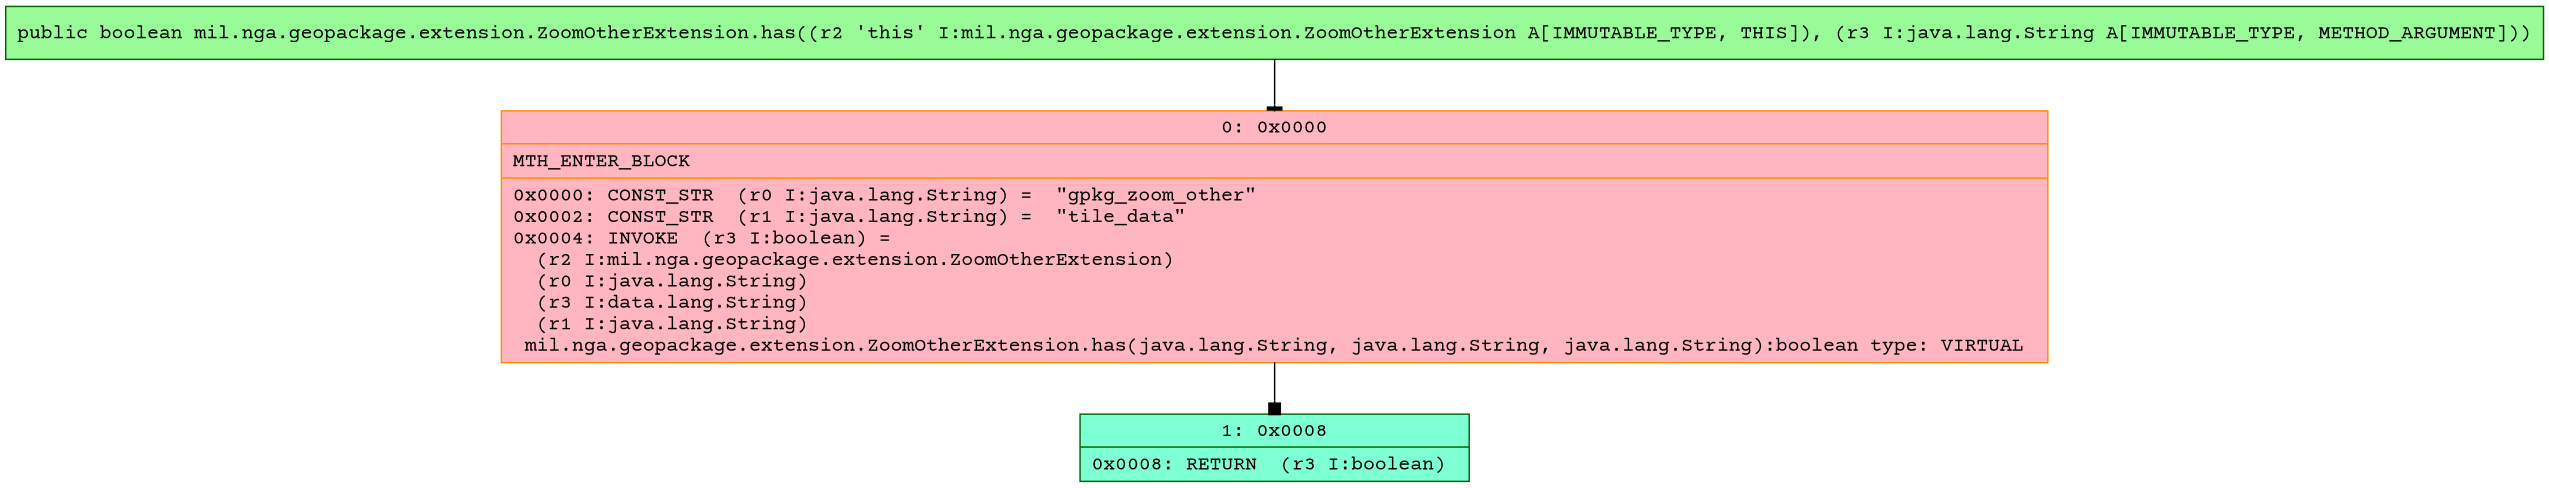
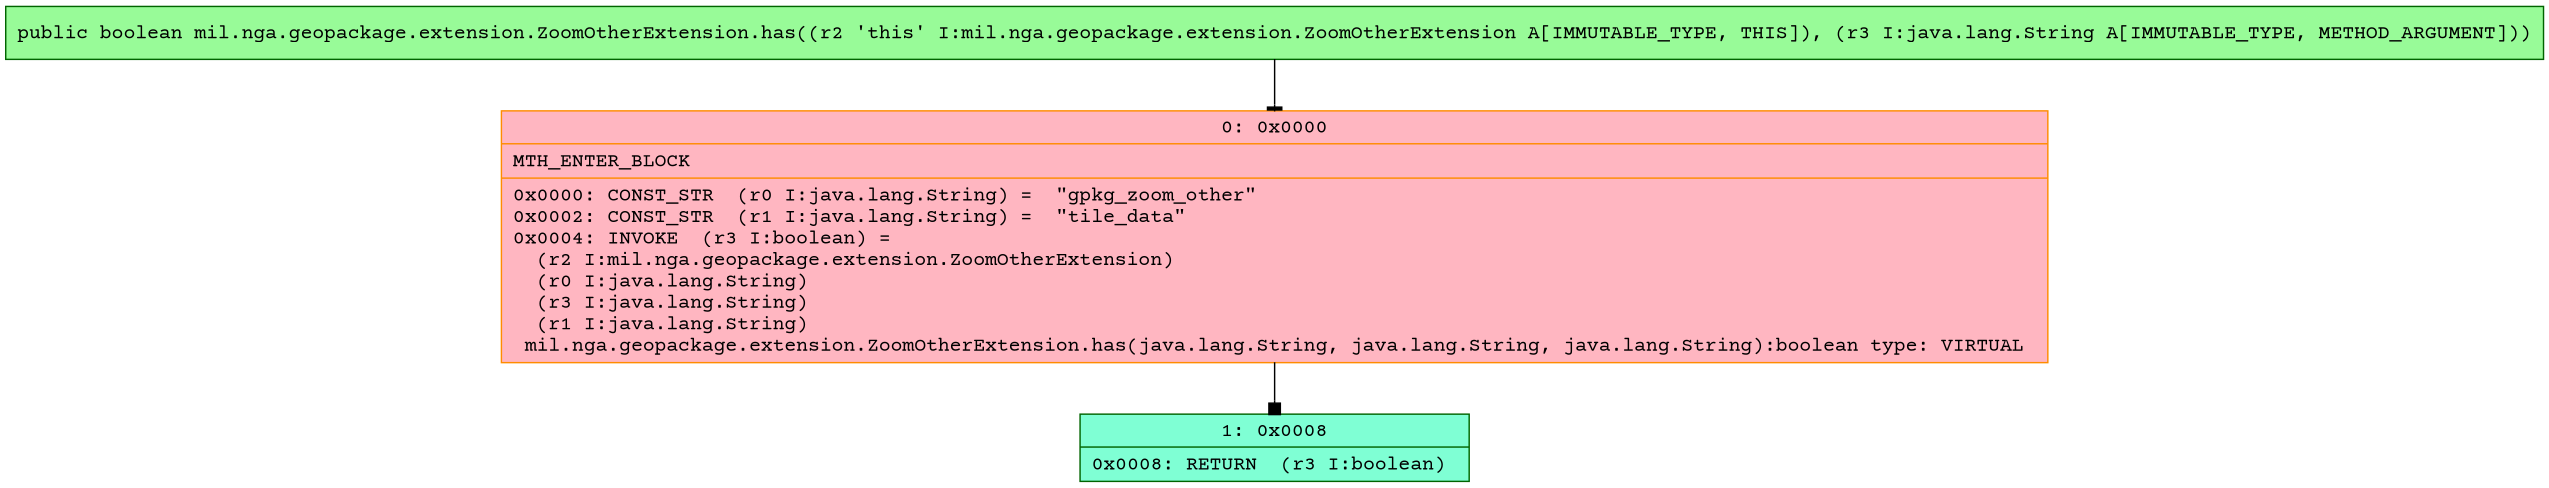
(661, 302) -> (661, 302)
